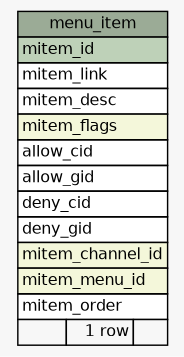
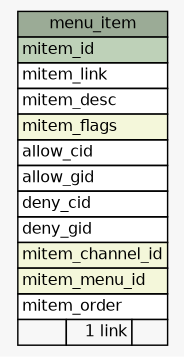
(107, 332) -> (106, 332)
